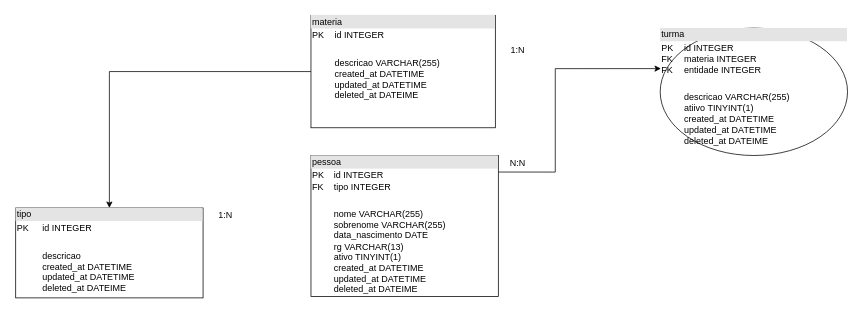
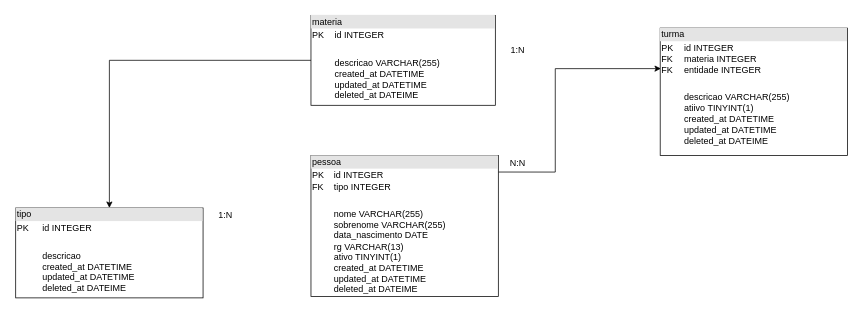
(403, 72) -> (403, 60)
(754, 92) -> (754, 92)
